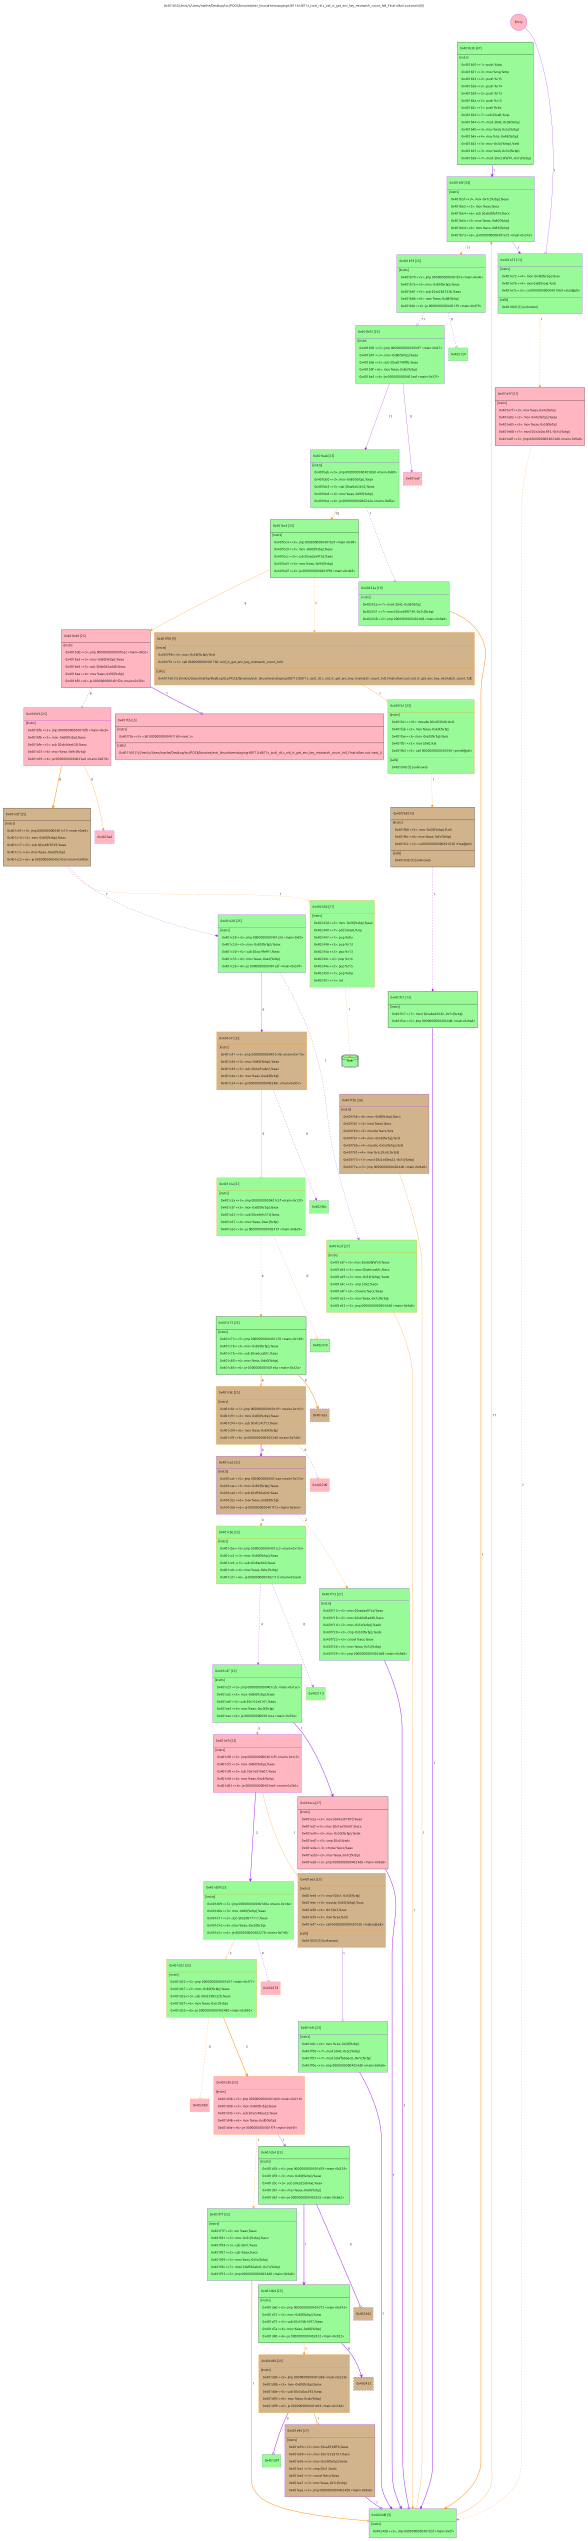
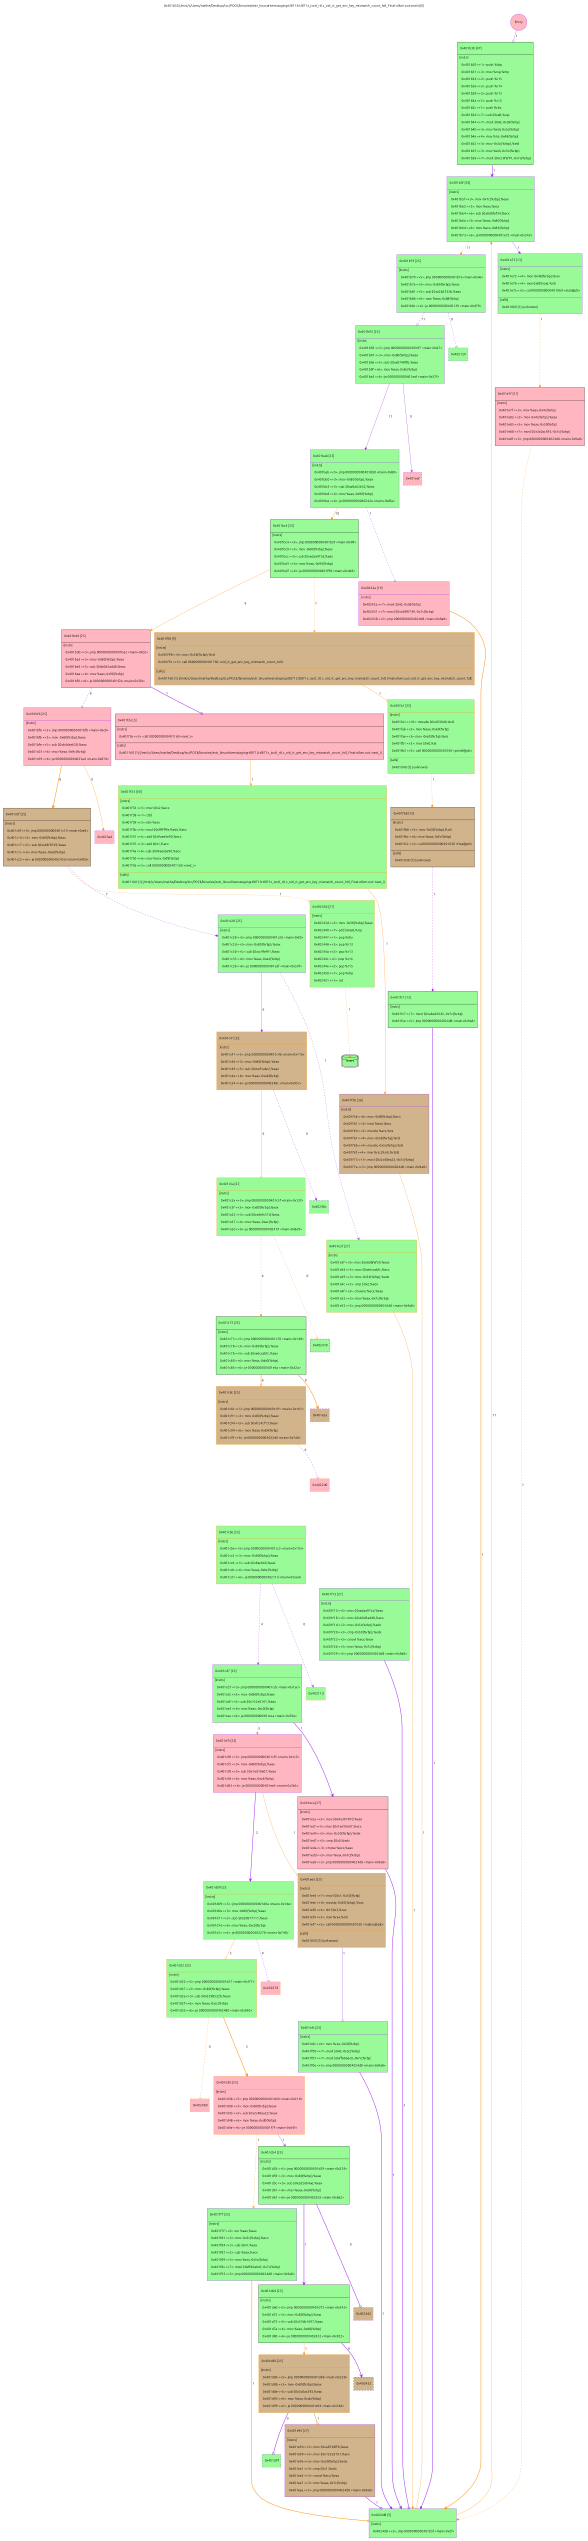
(553, 137) -> (515, 35)
(404, 604) -> (404, 604)
none -> (252, 837)
(350, 1061) -> (350, 1061)
(261, 1485) -> none
